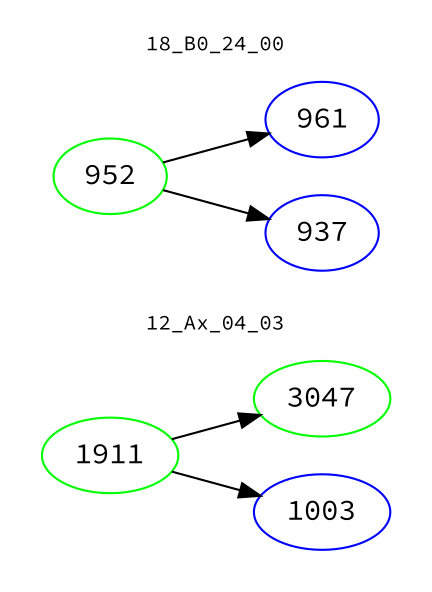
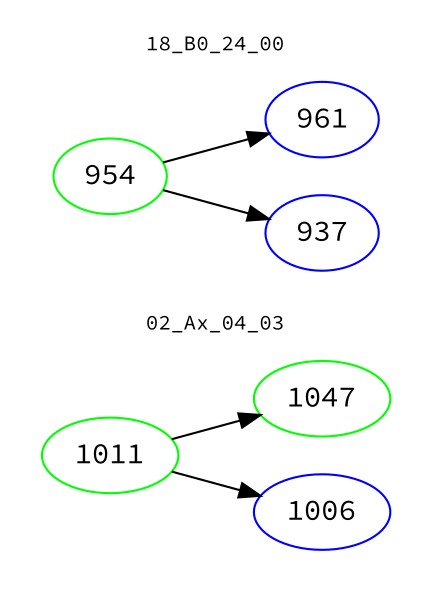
(110, 176) -> (110, 176)
(216, 324) -> (216, 324)
(322, 399) -> (322, 399)
(110, 455) -> (110, 455)
(322, 512) -> (322, 512)
